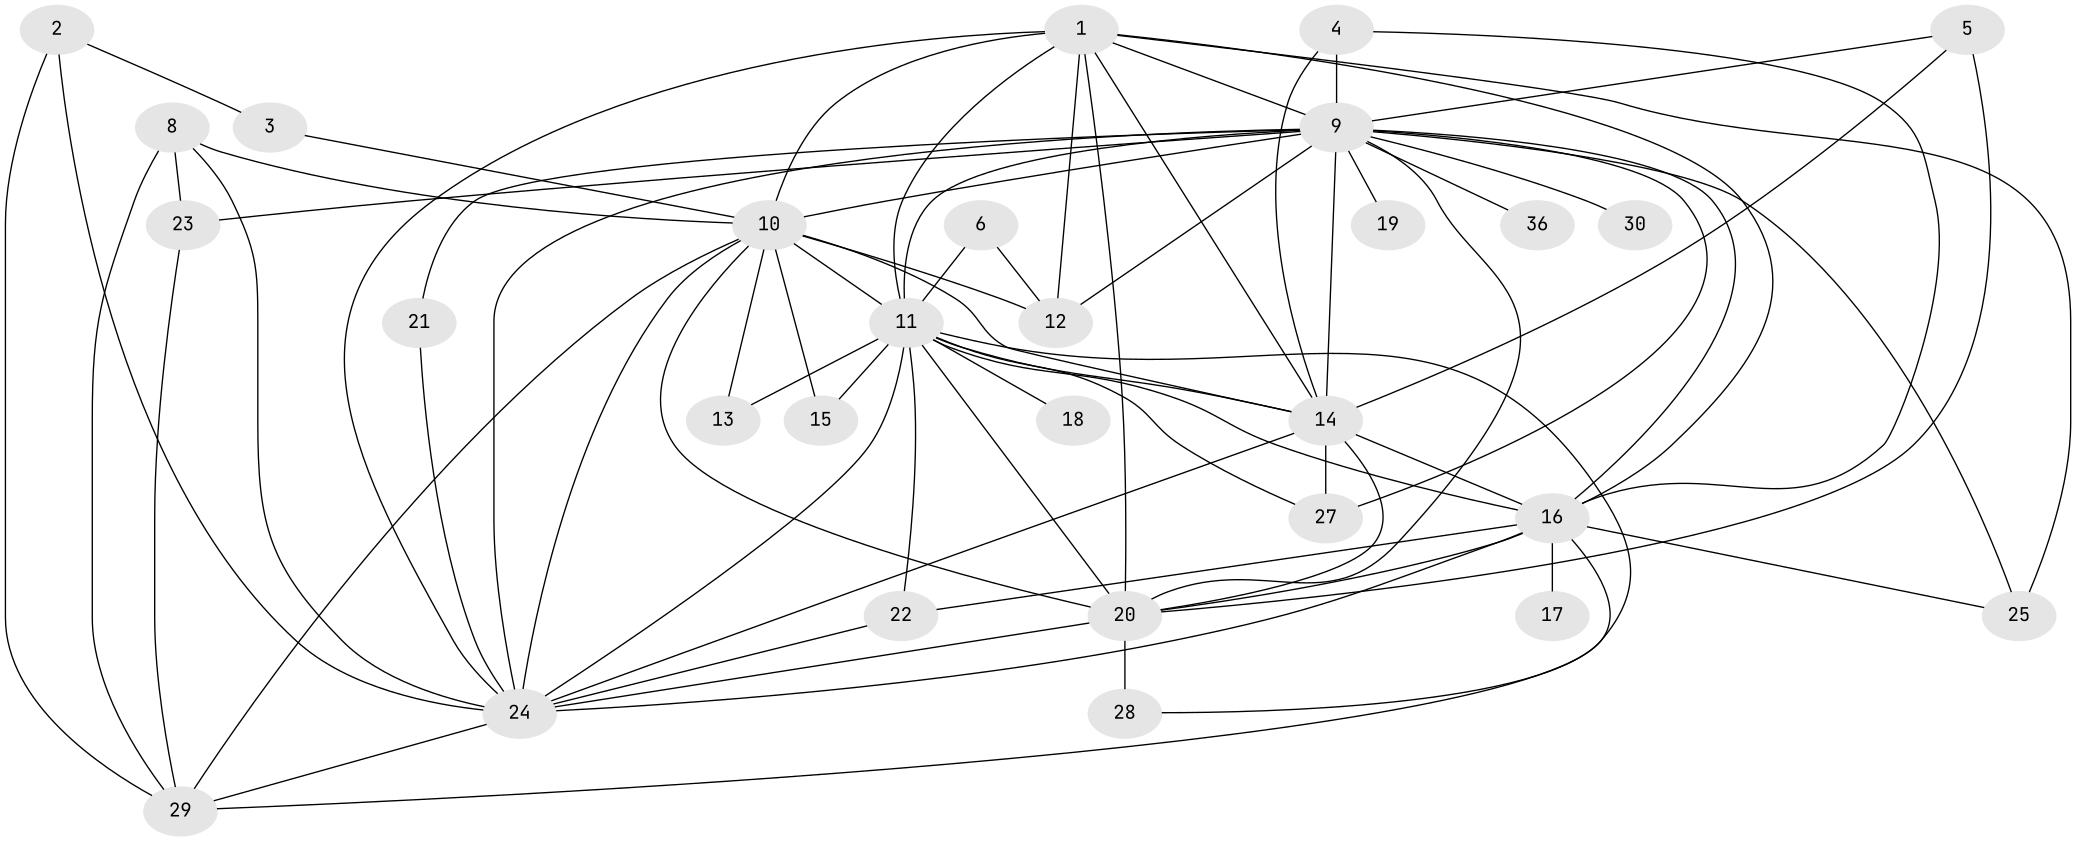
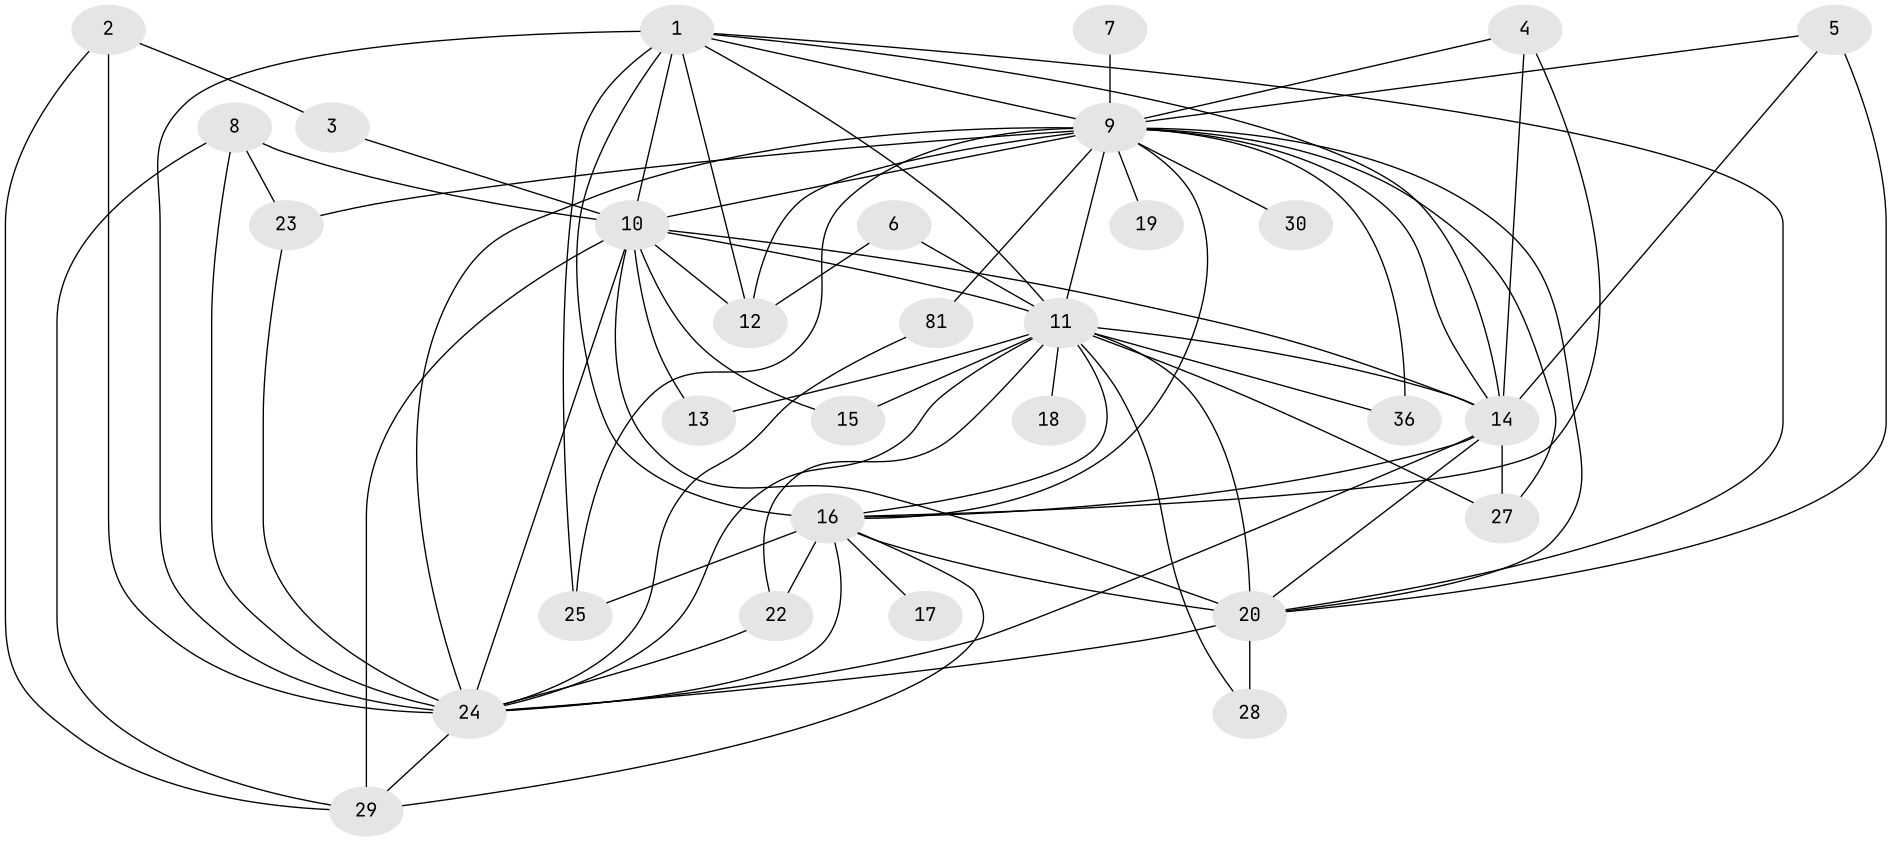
none -> (1110, 30)
(419, 323) -> (936, 323)
none -> (1233, 372)
(155, 519) -> (263, 517)
